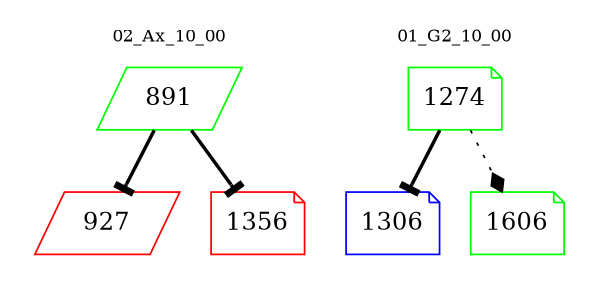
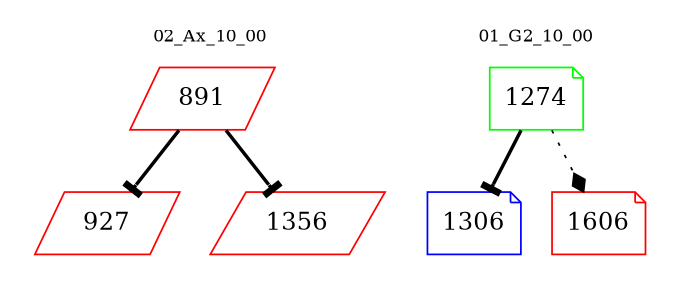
(170, 99) -> (202, 99)
(258, 223) -> (298, 223)
(517, 223) -> (599, 223)
